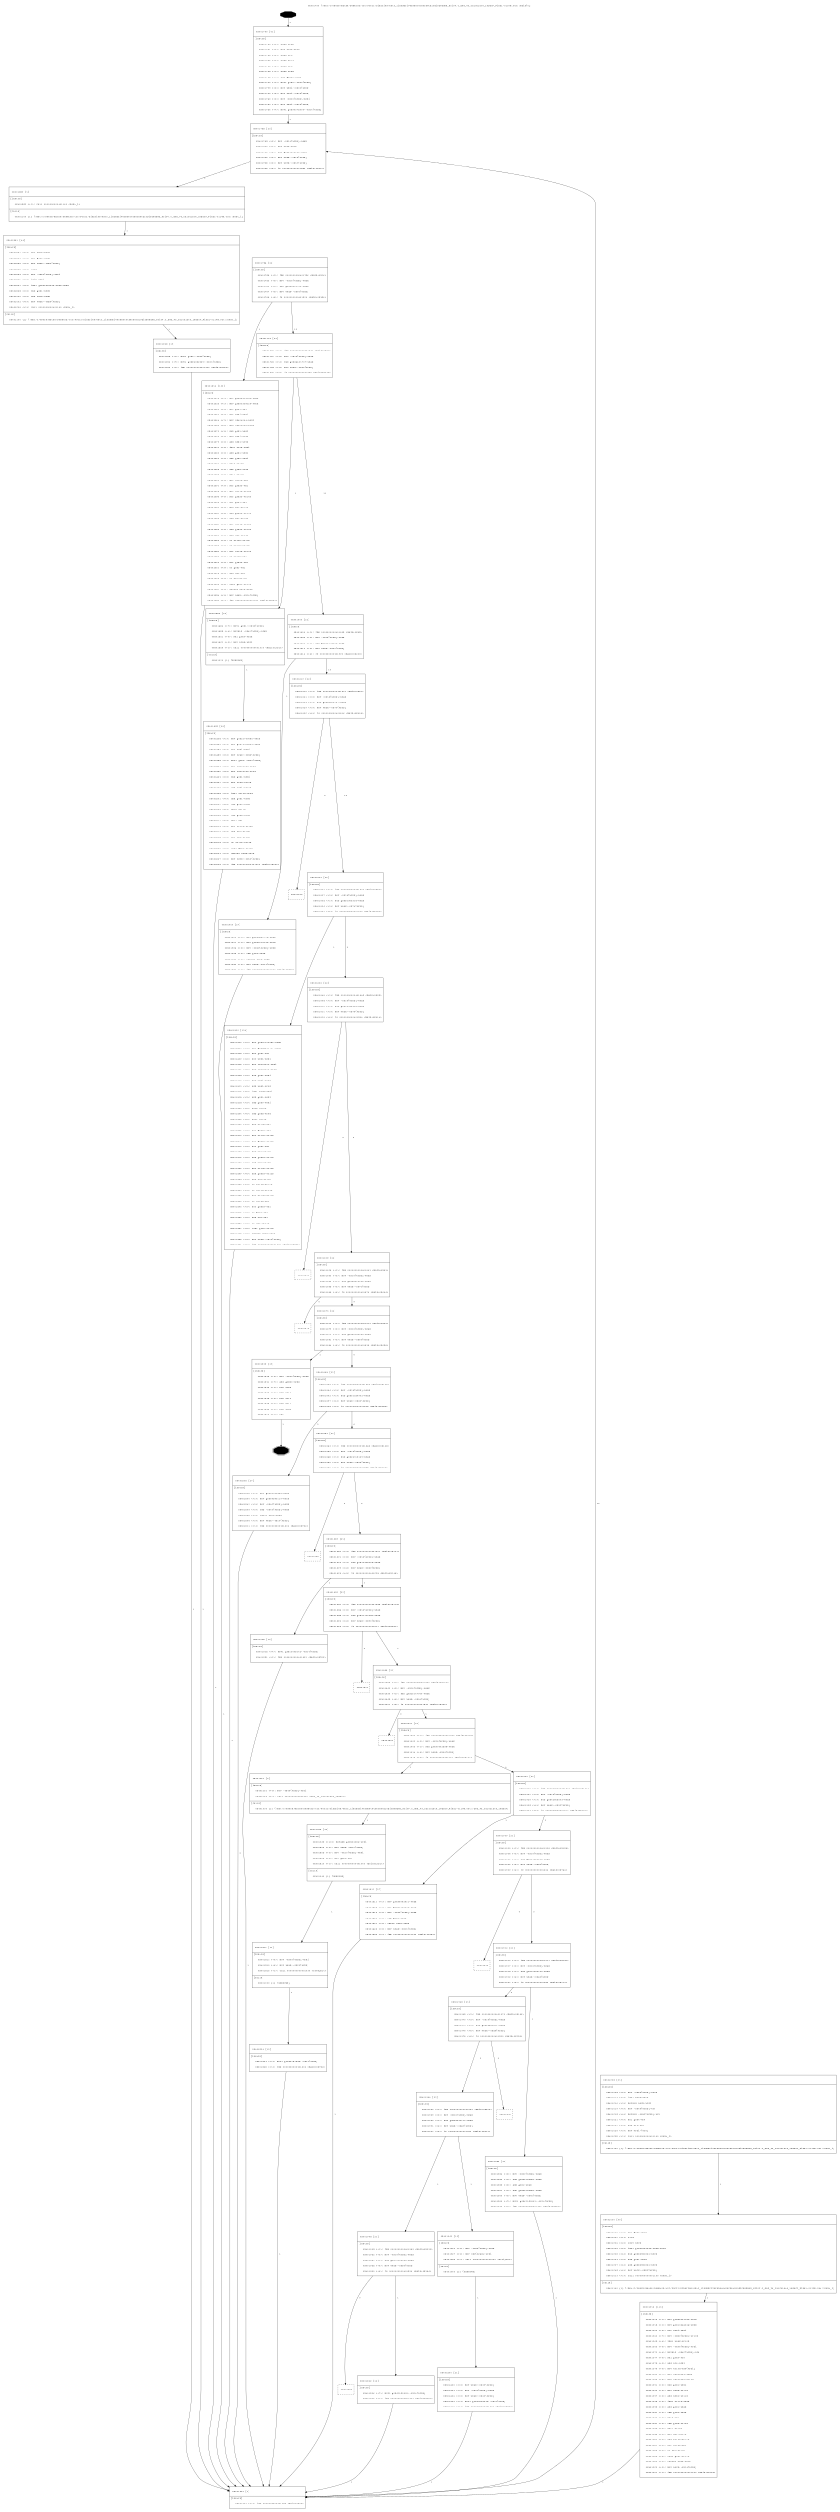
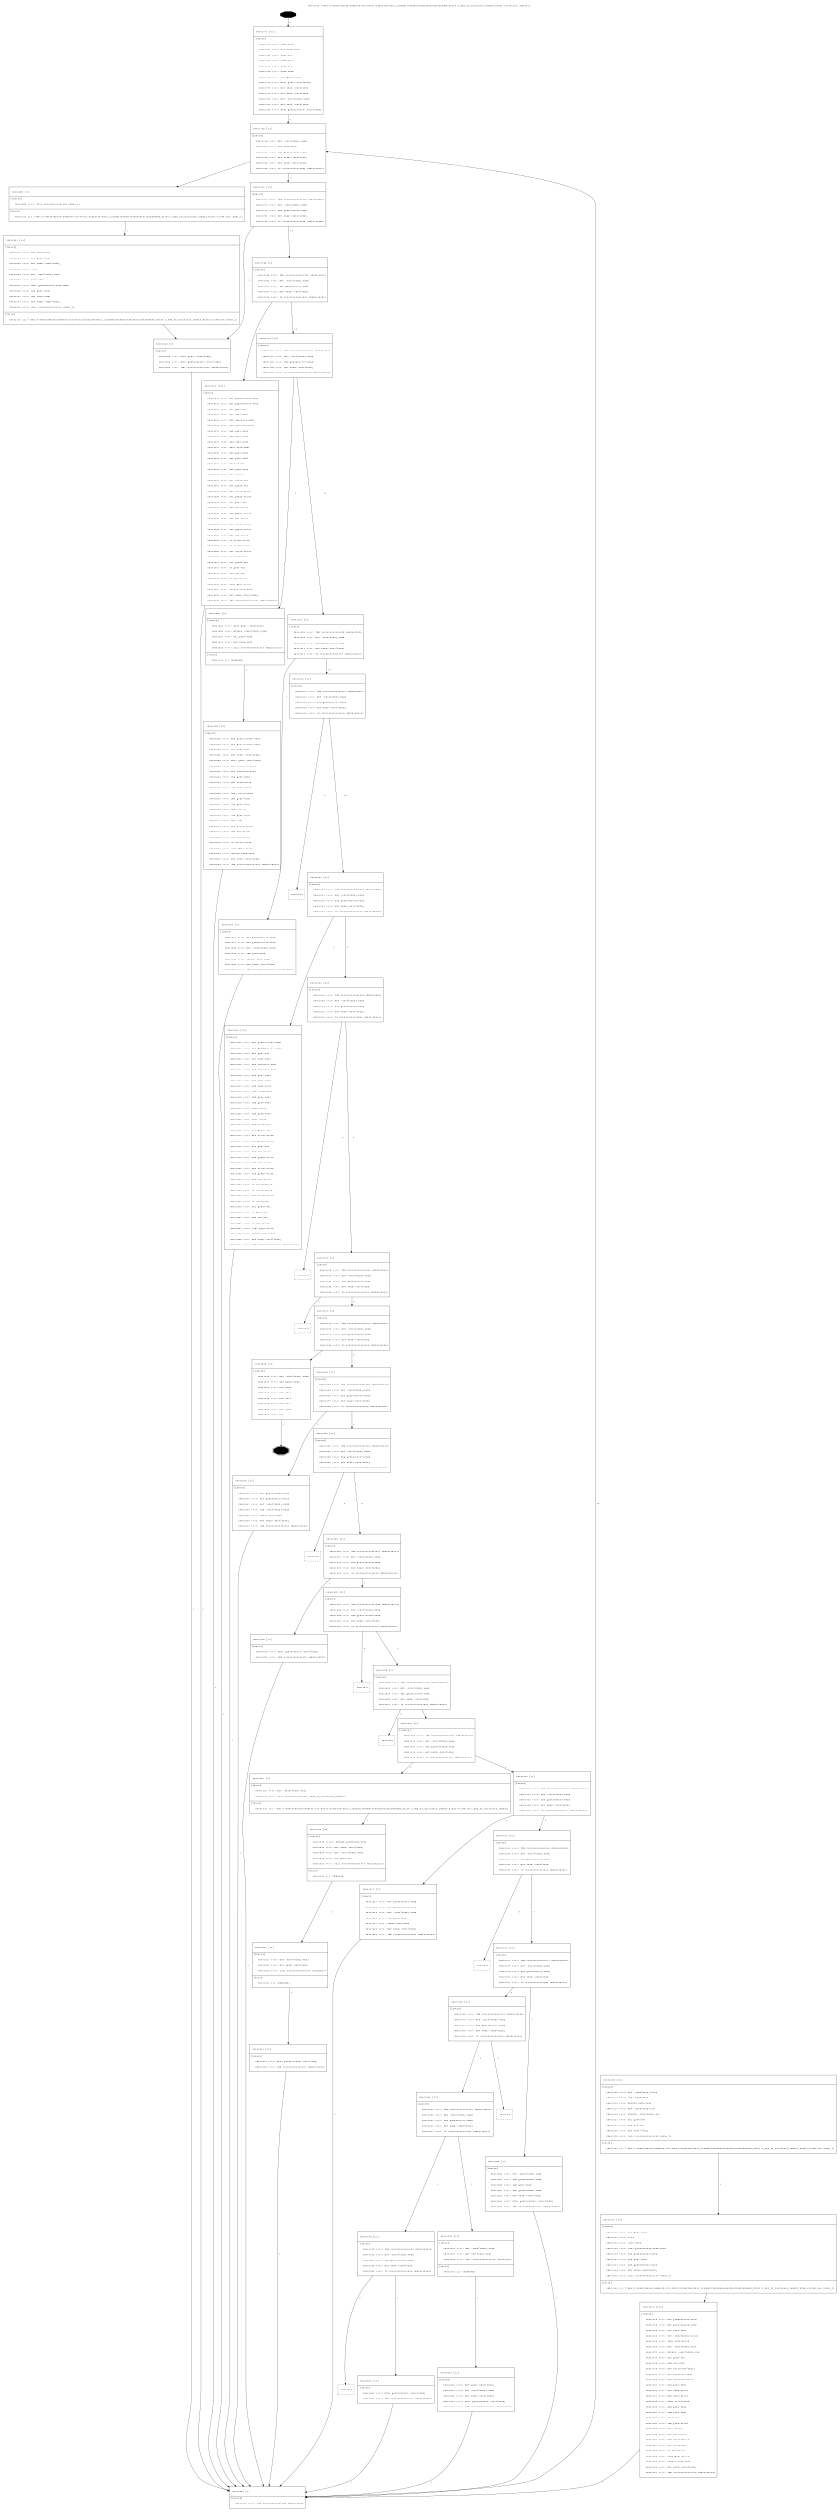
none -> (288, 204)
